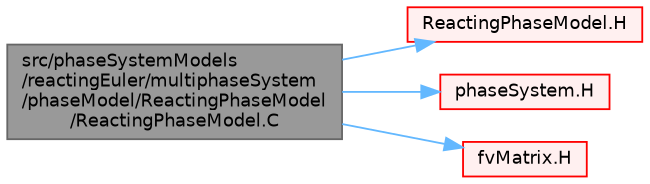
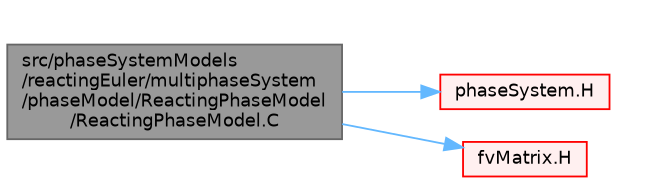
(525, 25) -> none
